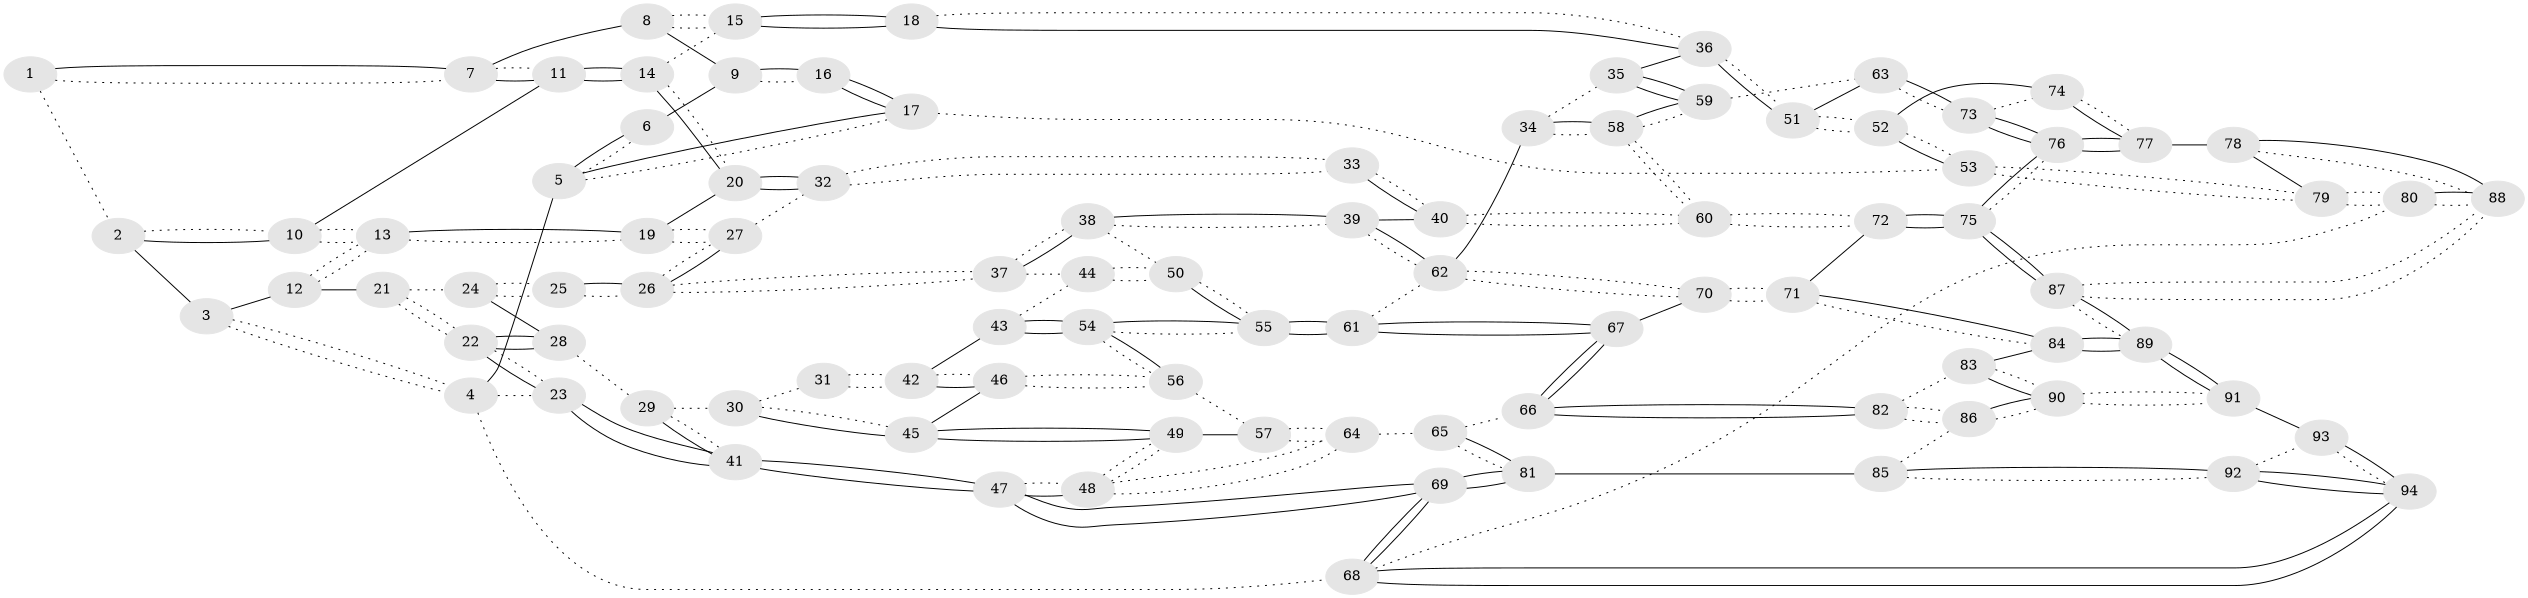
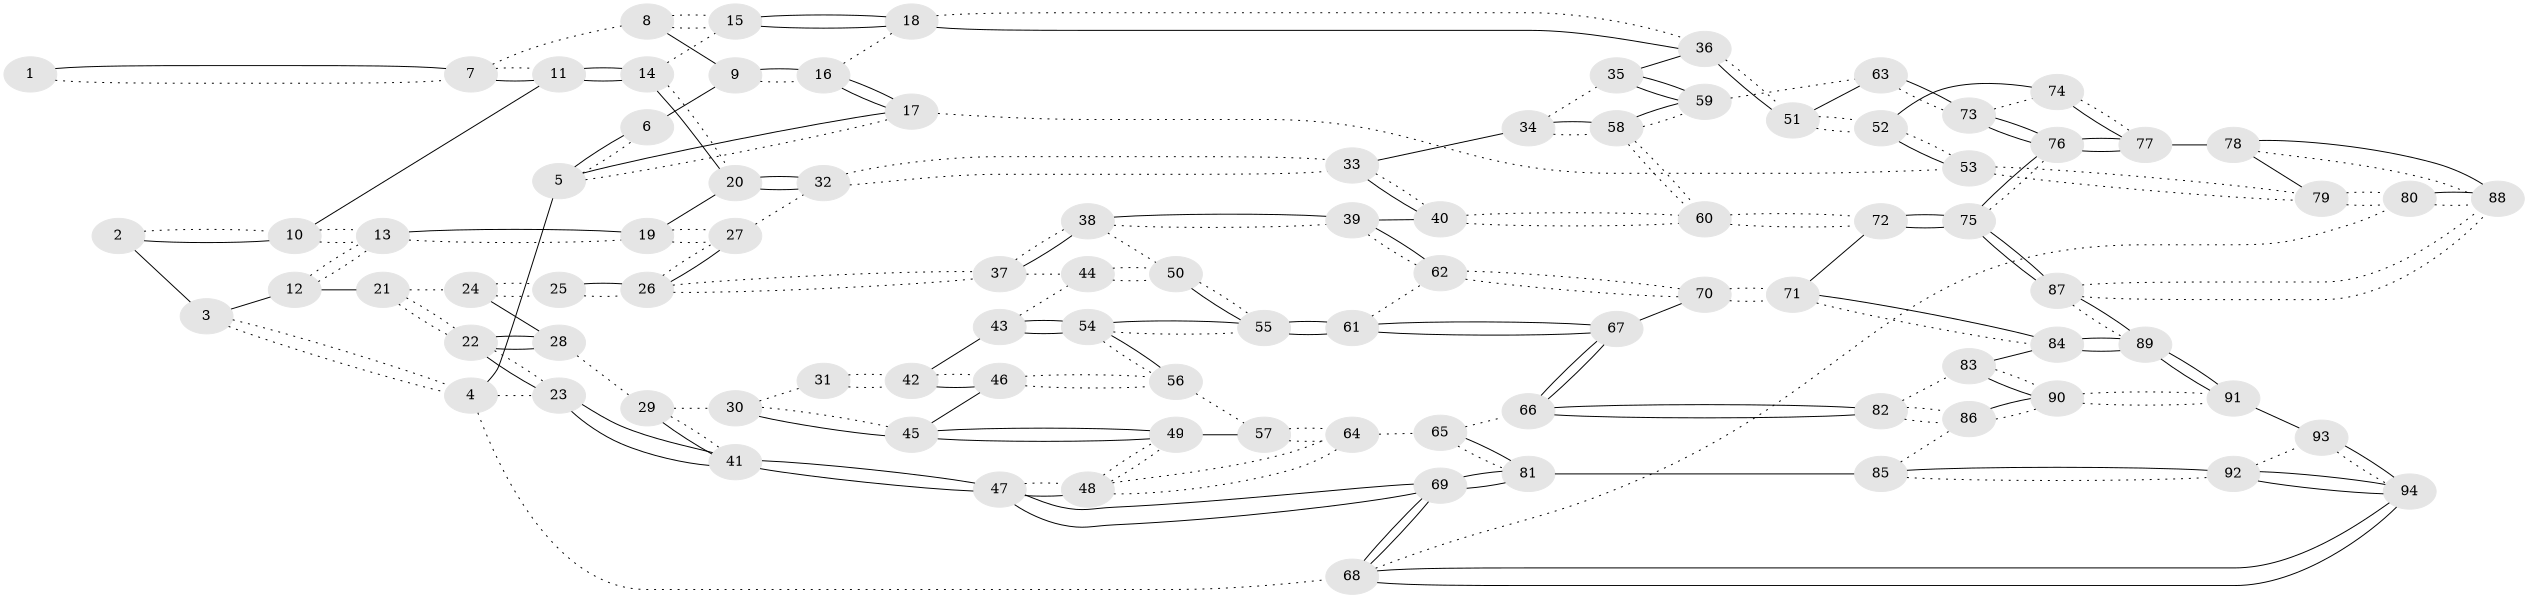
(556, 41) -> (556, 41)
none -> (868, 48)
(74, 155) -> none
(1492, 204) -> (1428, 150)
